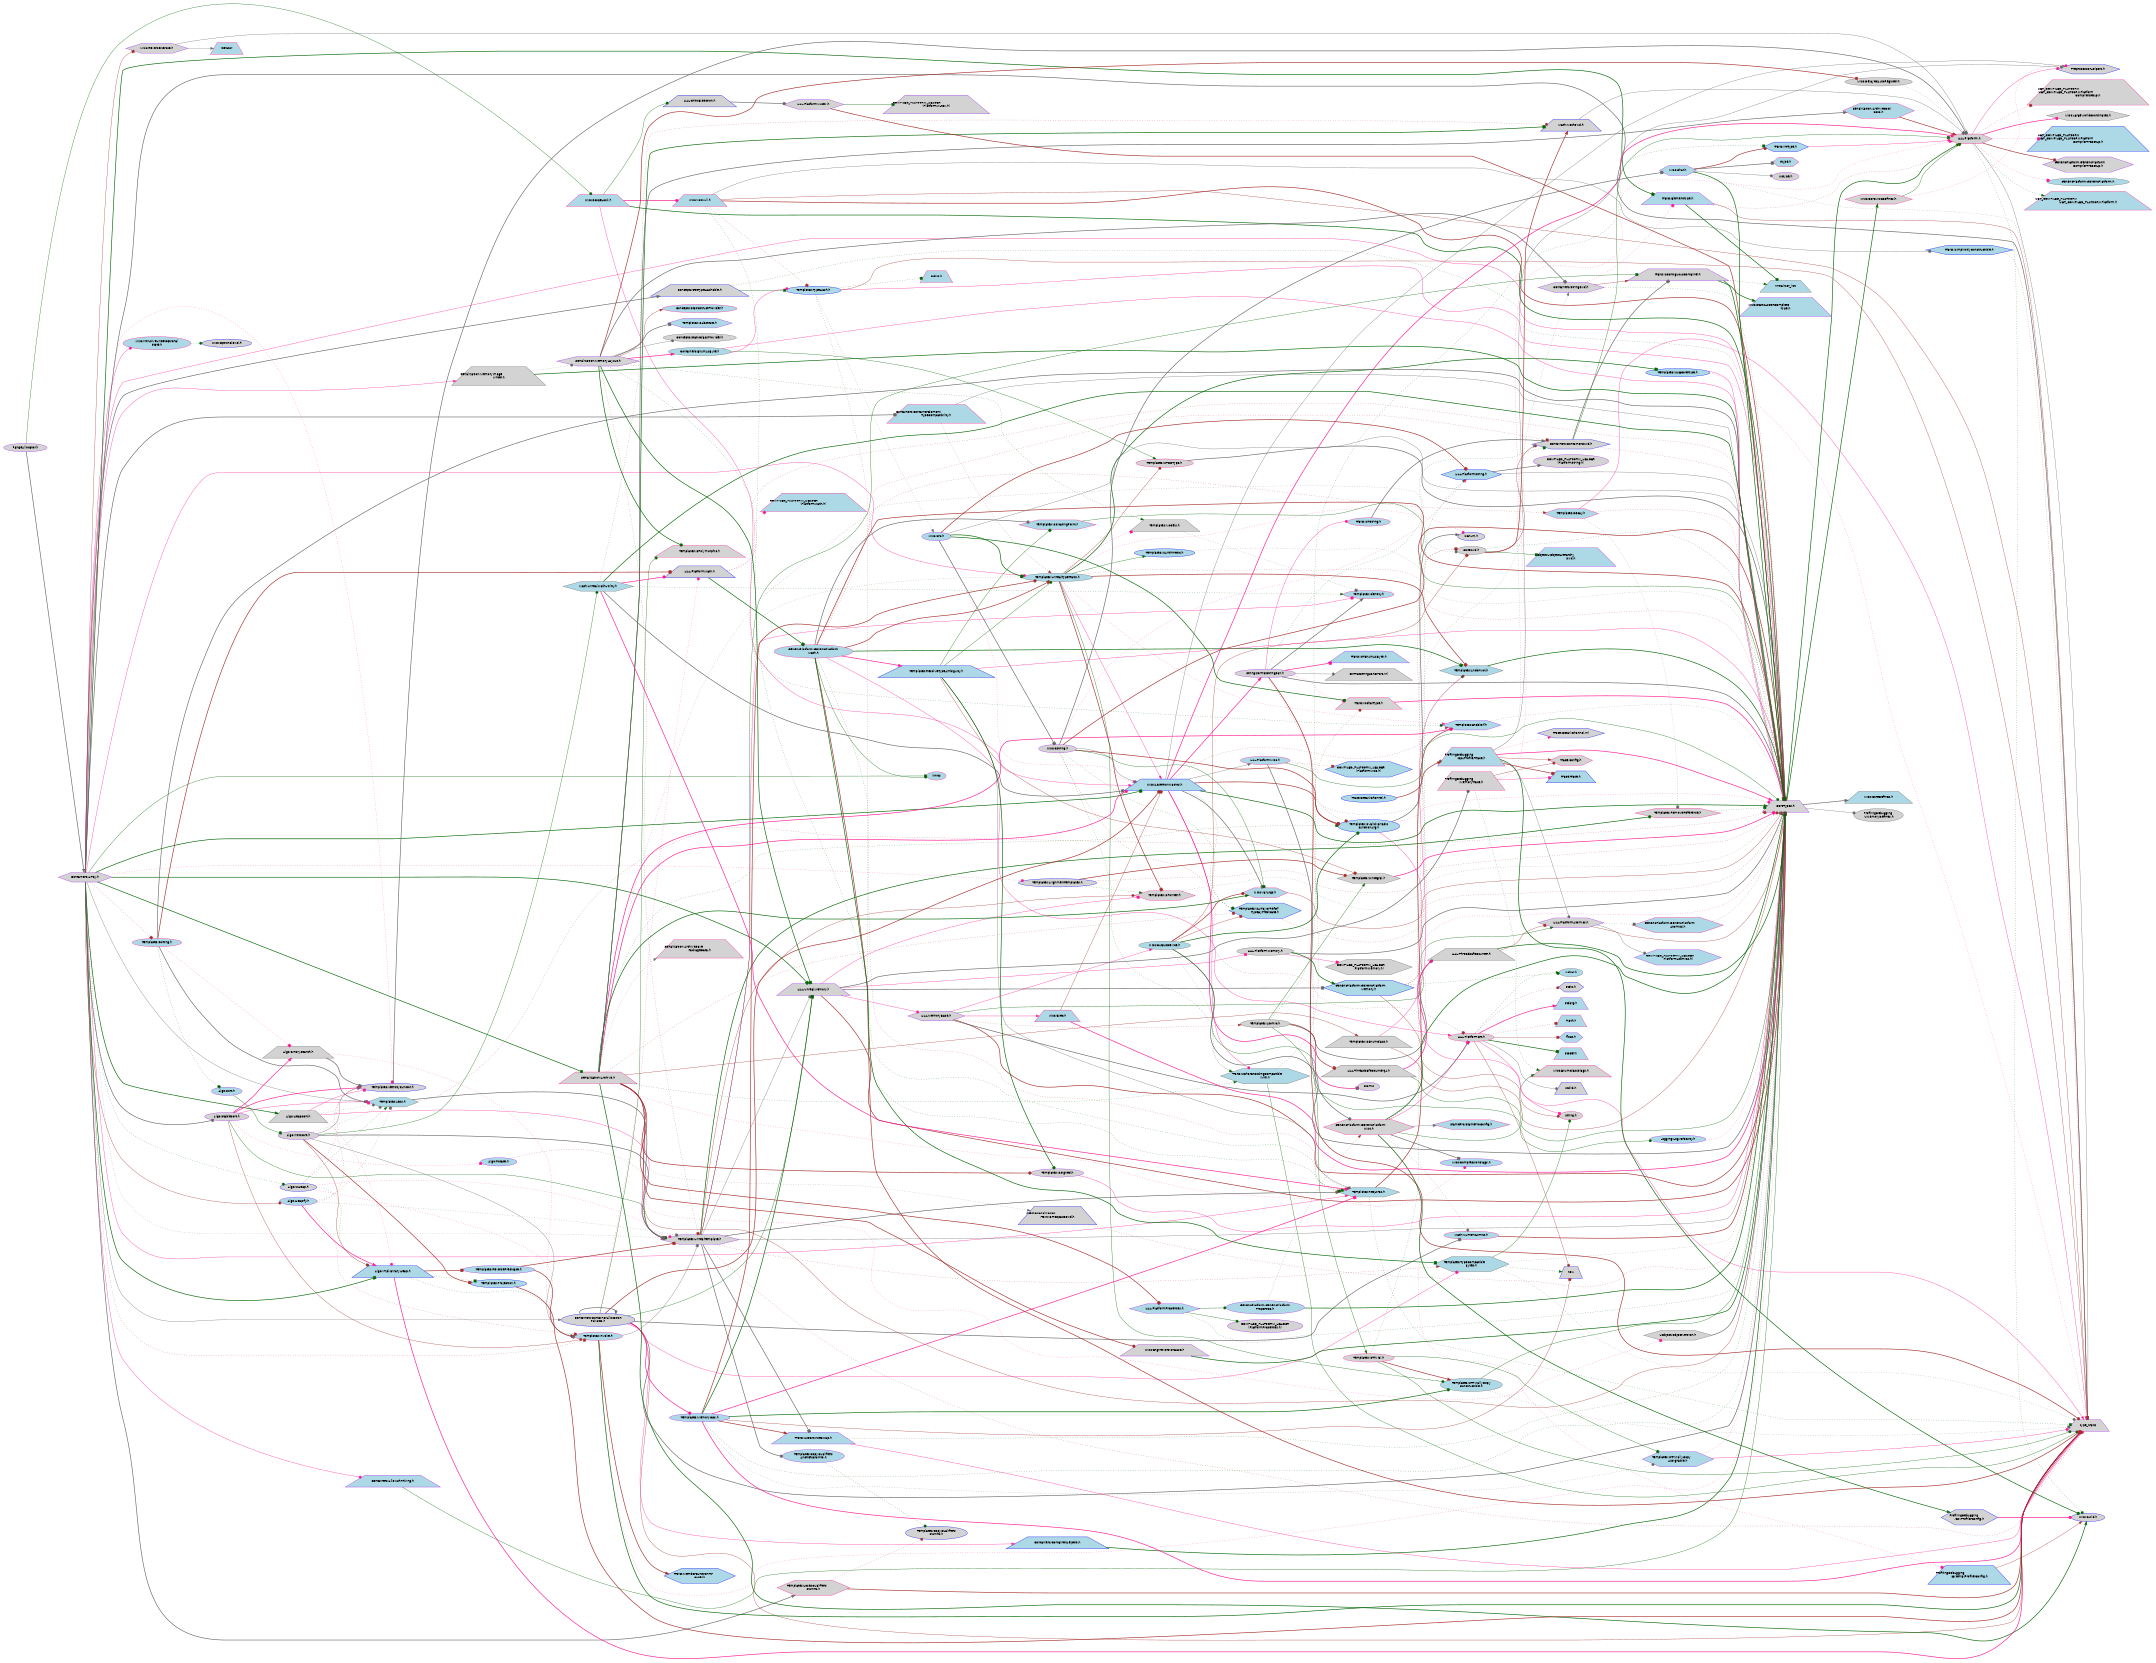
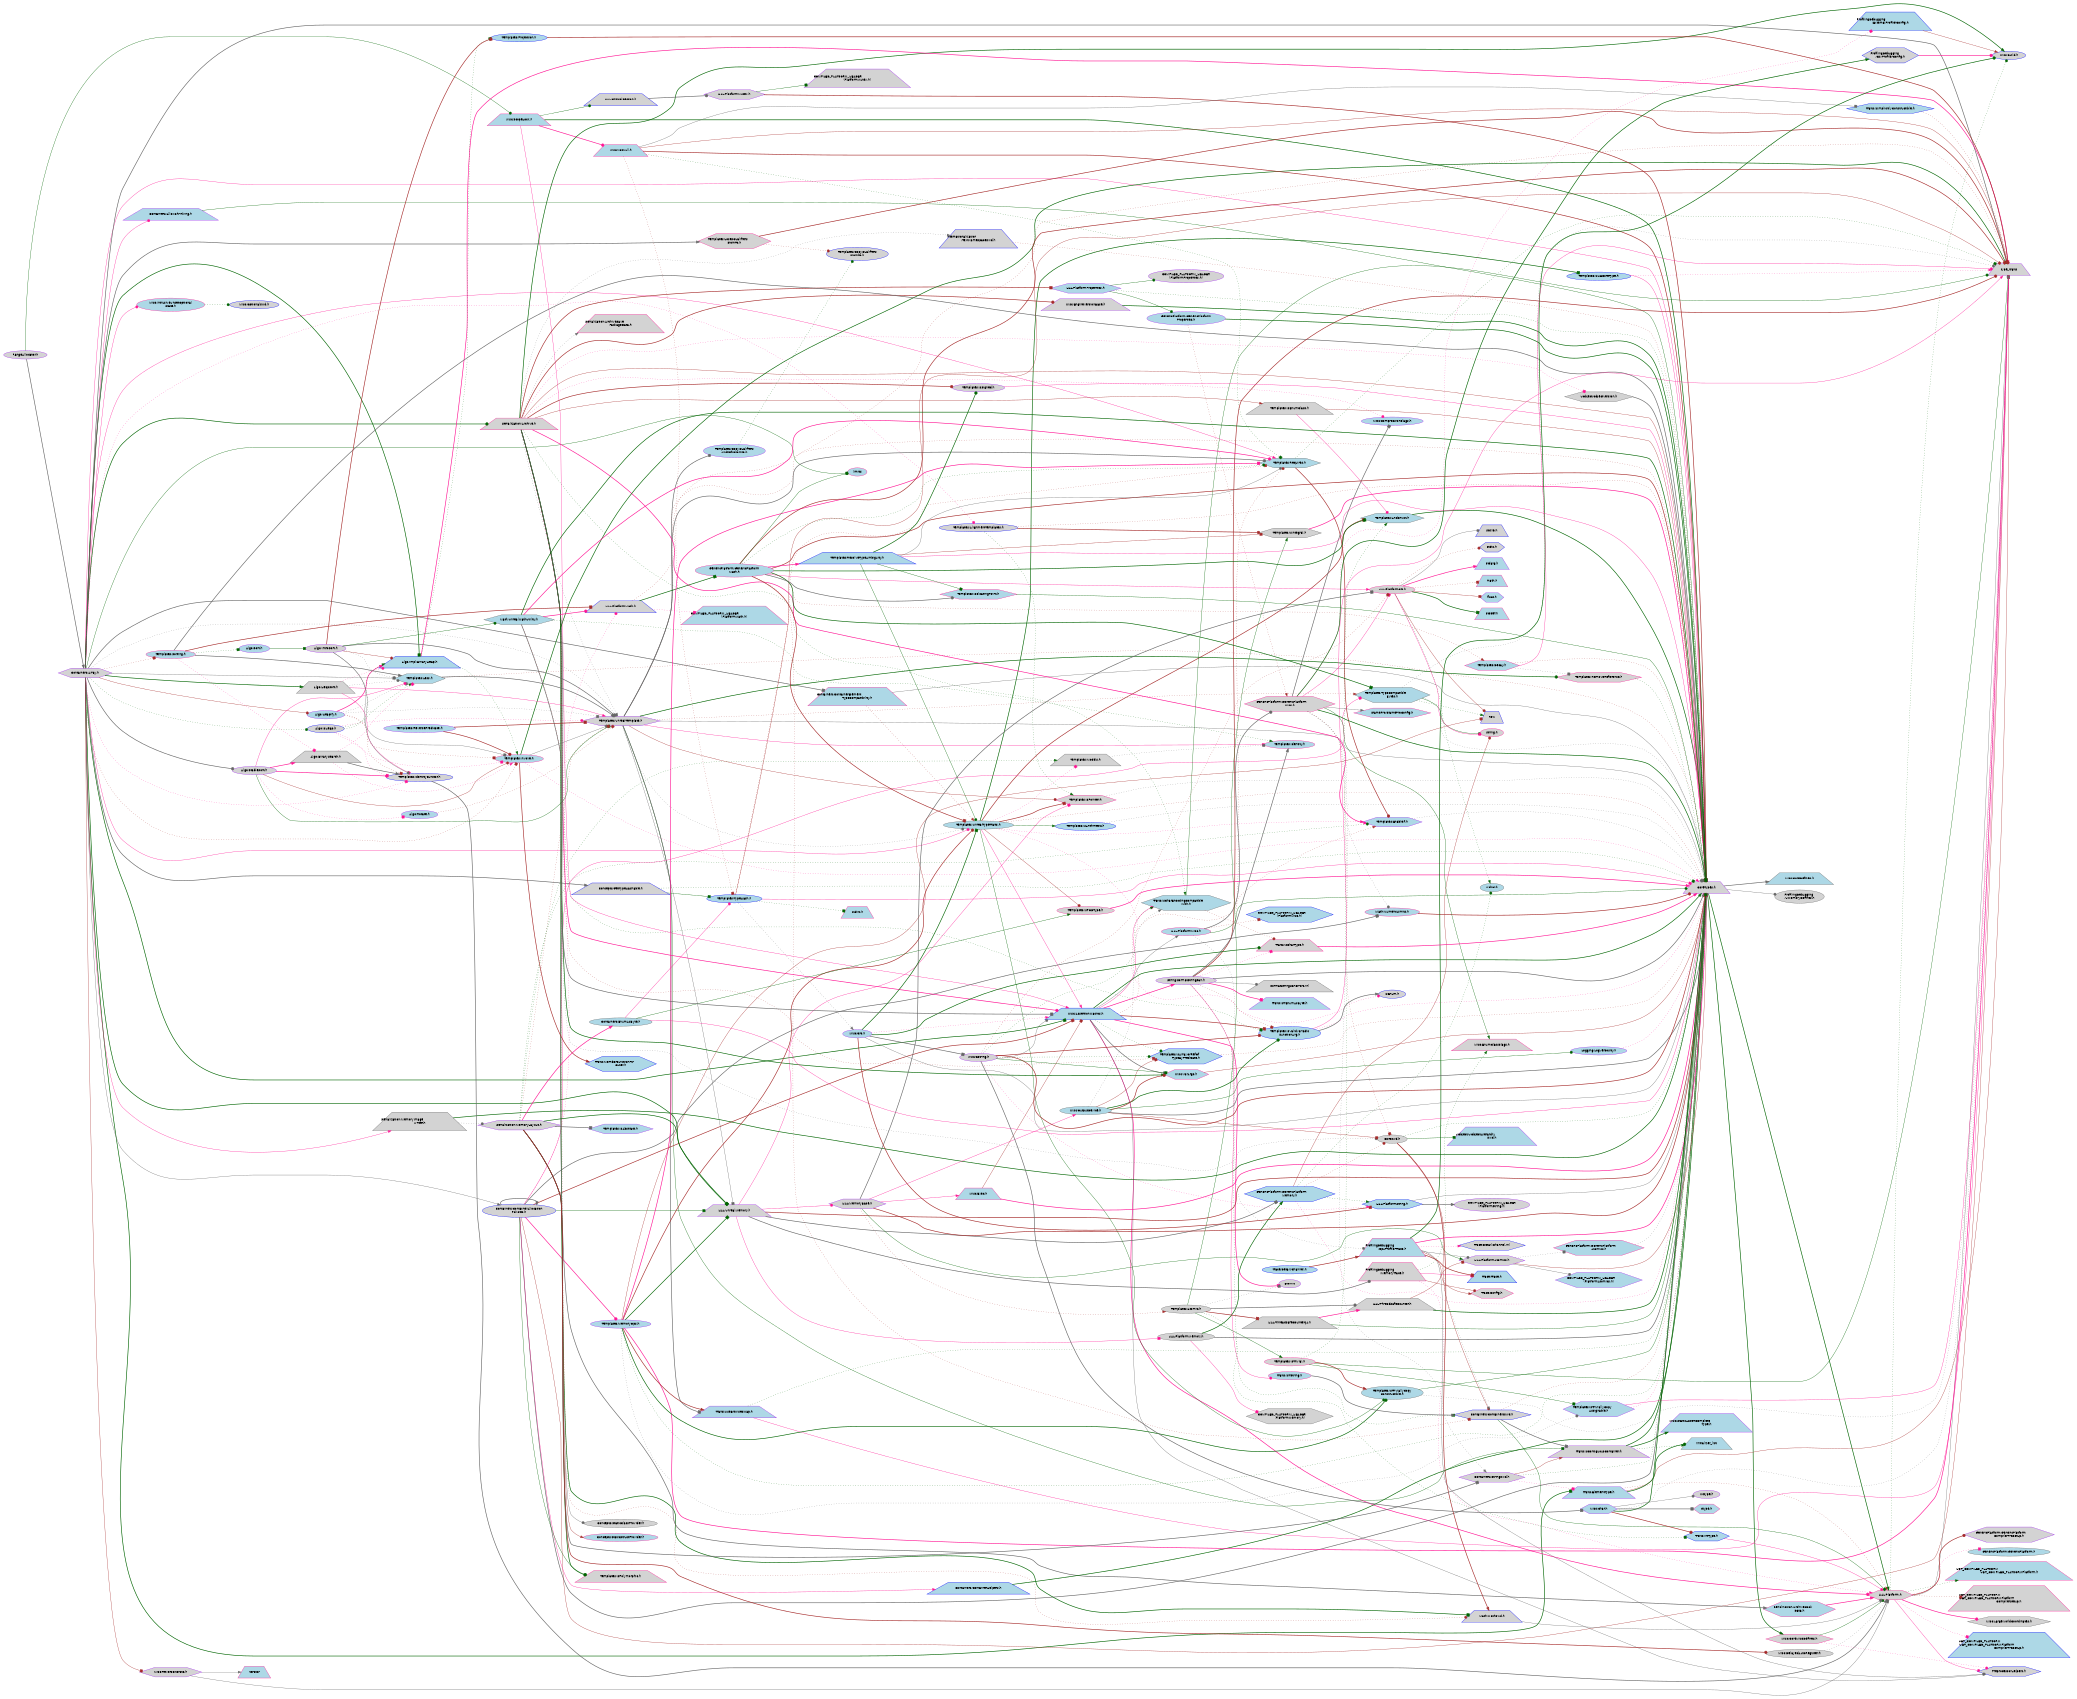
(1926, 125) -> (1848, 1602)
(1569, 502) -> (1395, 875)
(442, 1271) -> none
